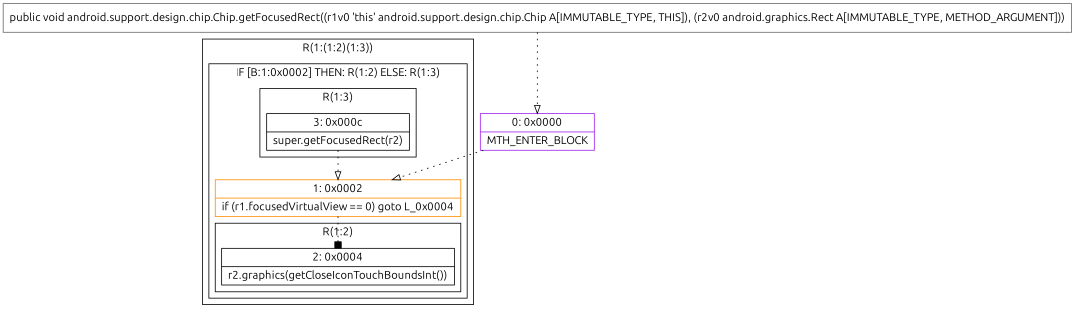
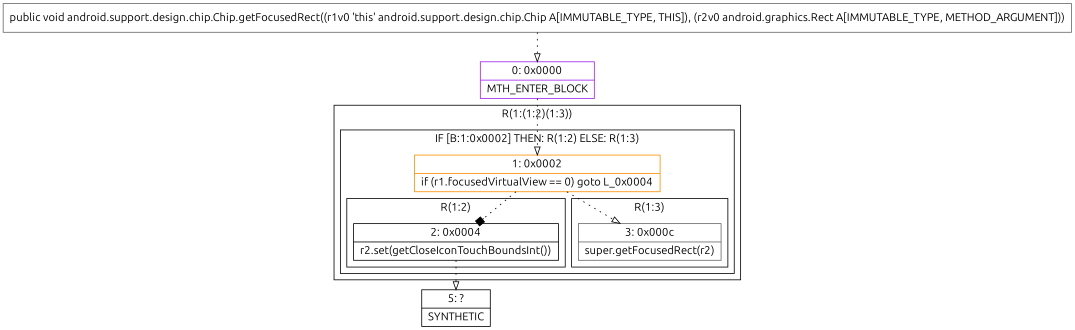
(338, 132) -> (650, 242)
(338, 162) -> (590, 206)
(338, 275) -> (456, 251)
none -> (456, 308)
